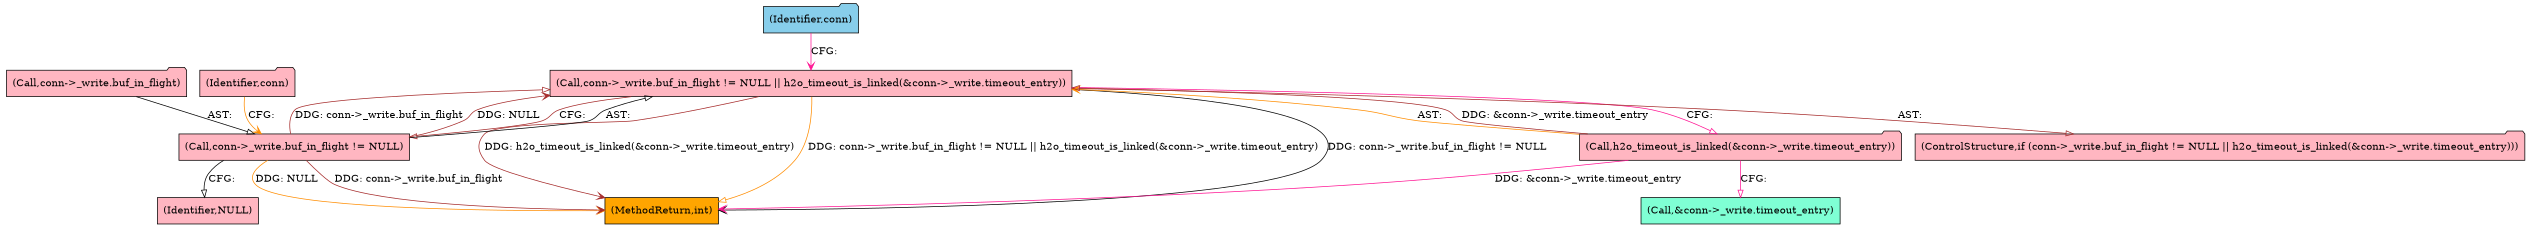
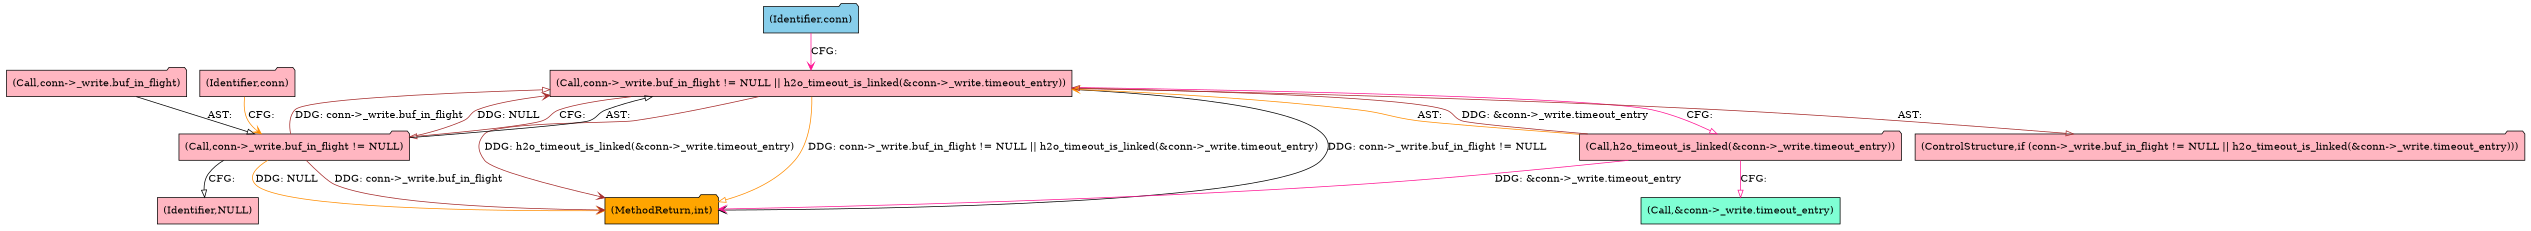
(294, 147) -> (294, 147)
(662, 211) -> (662, 211)
